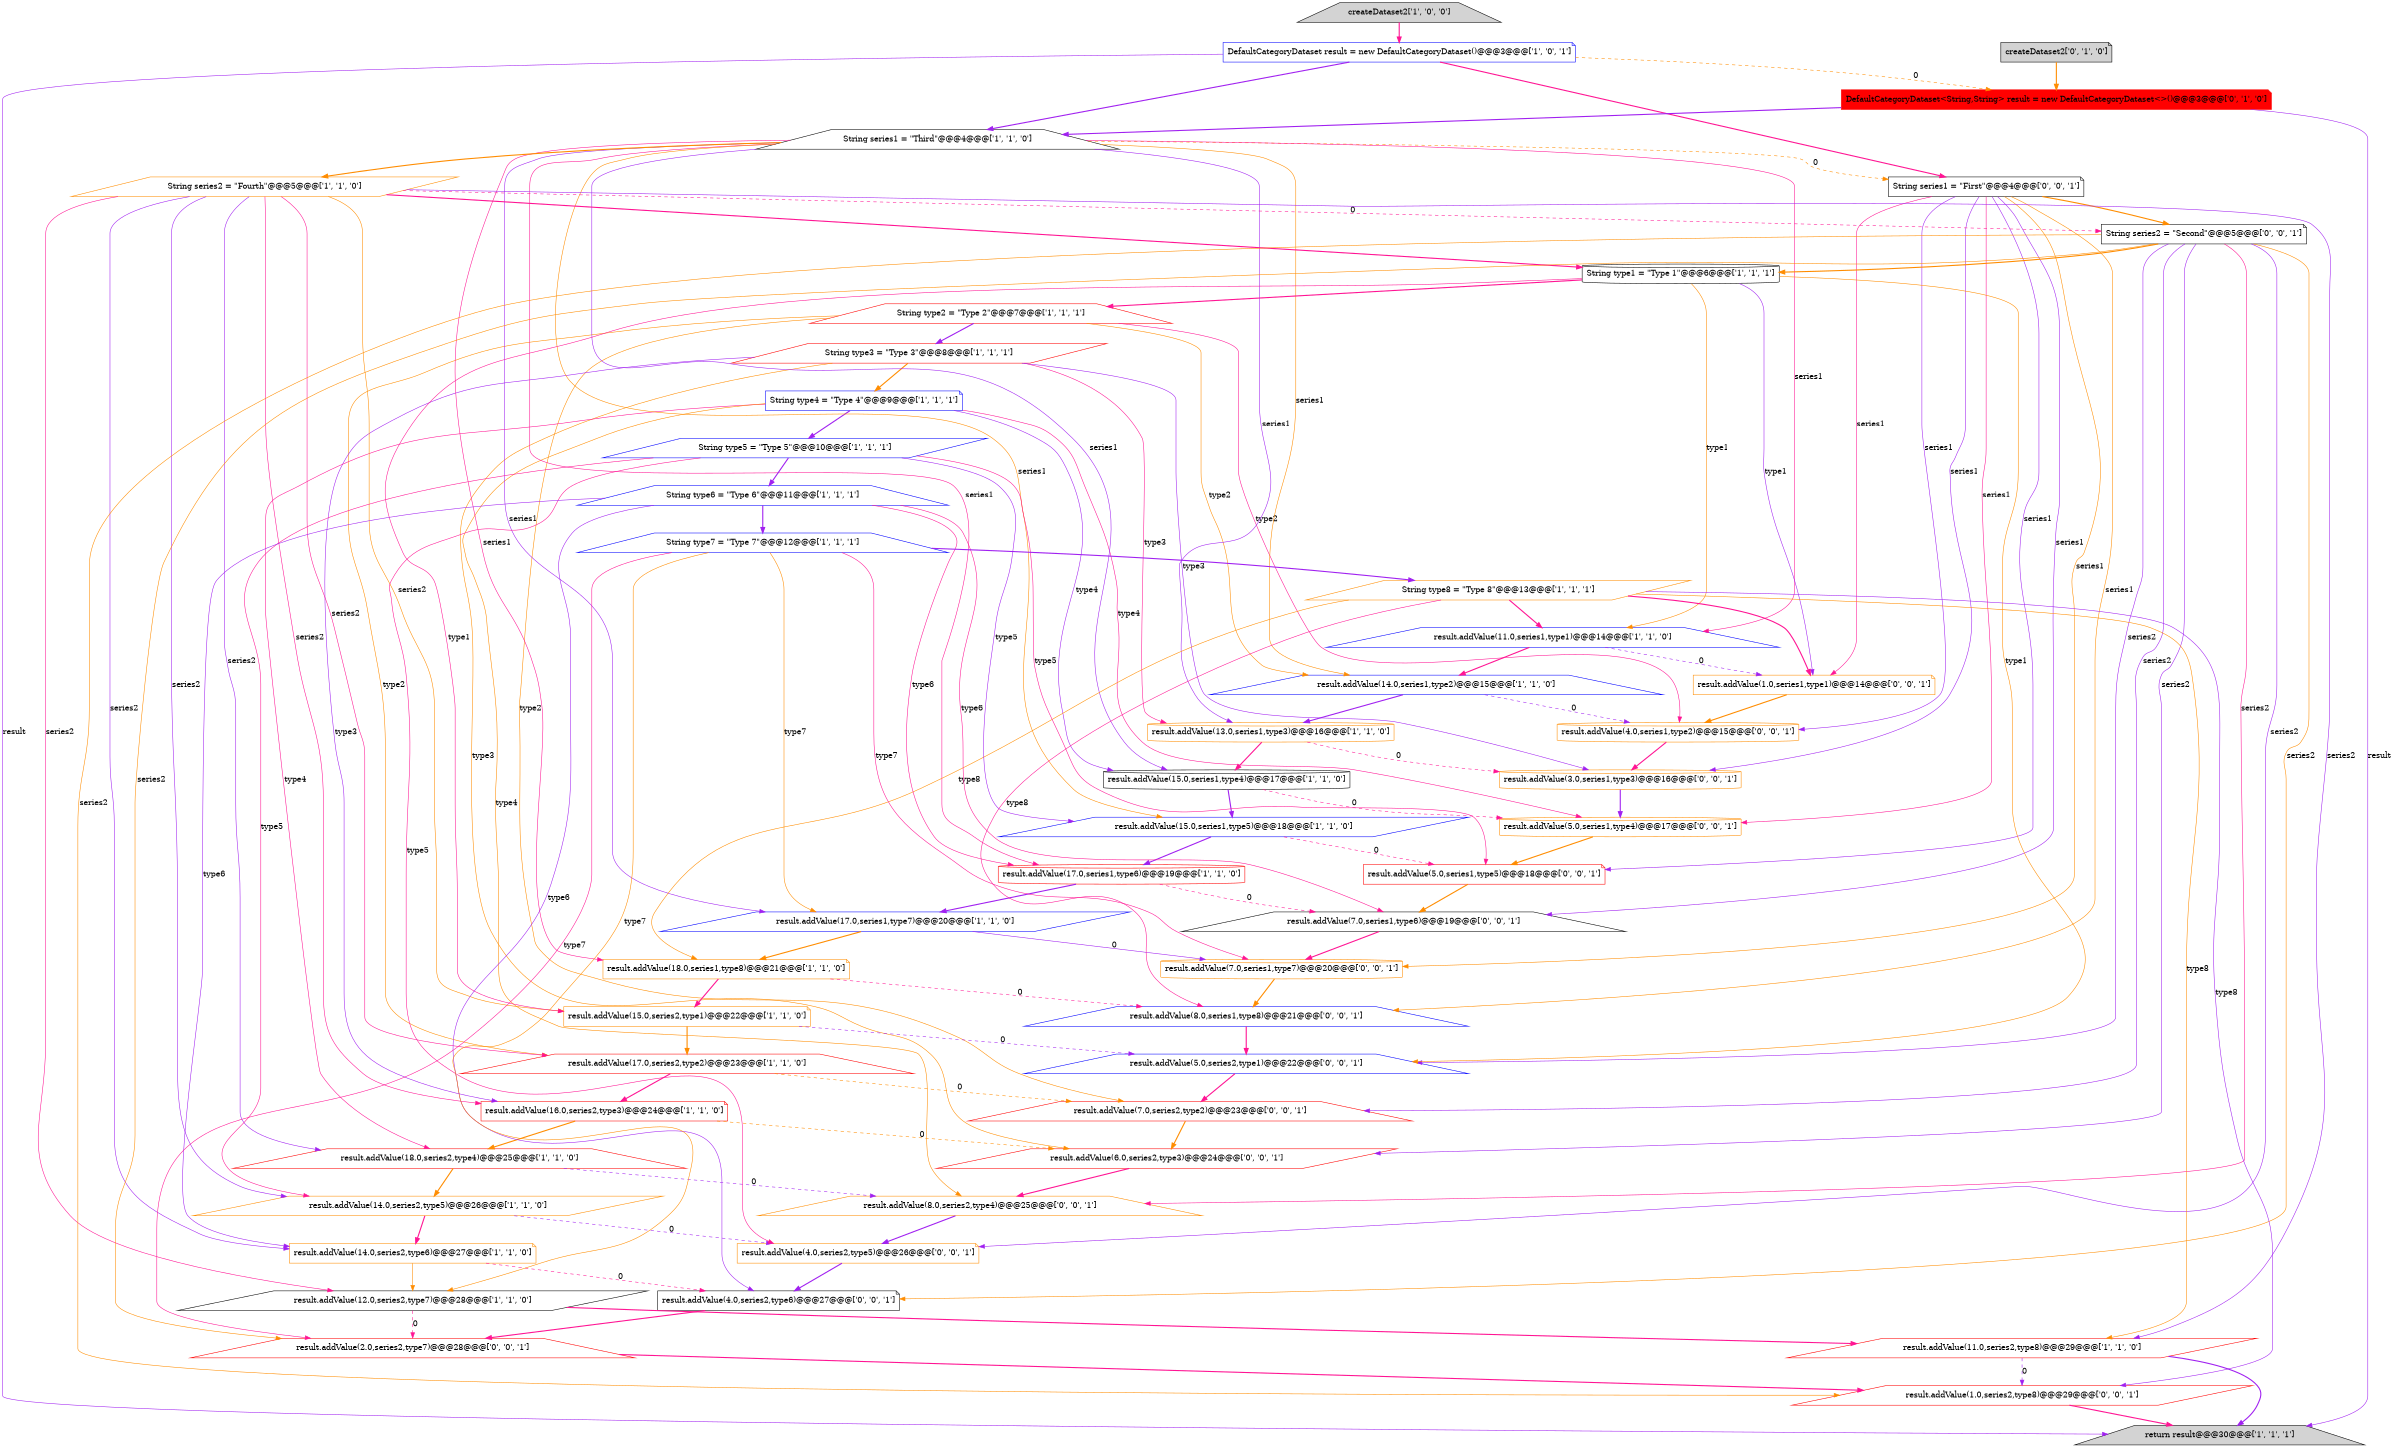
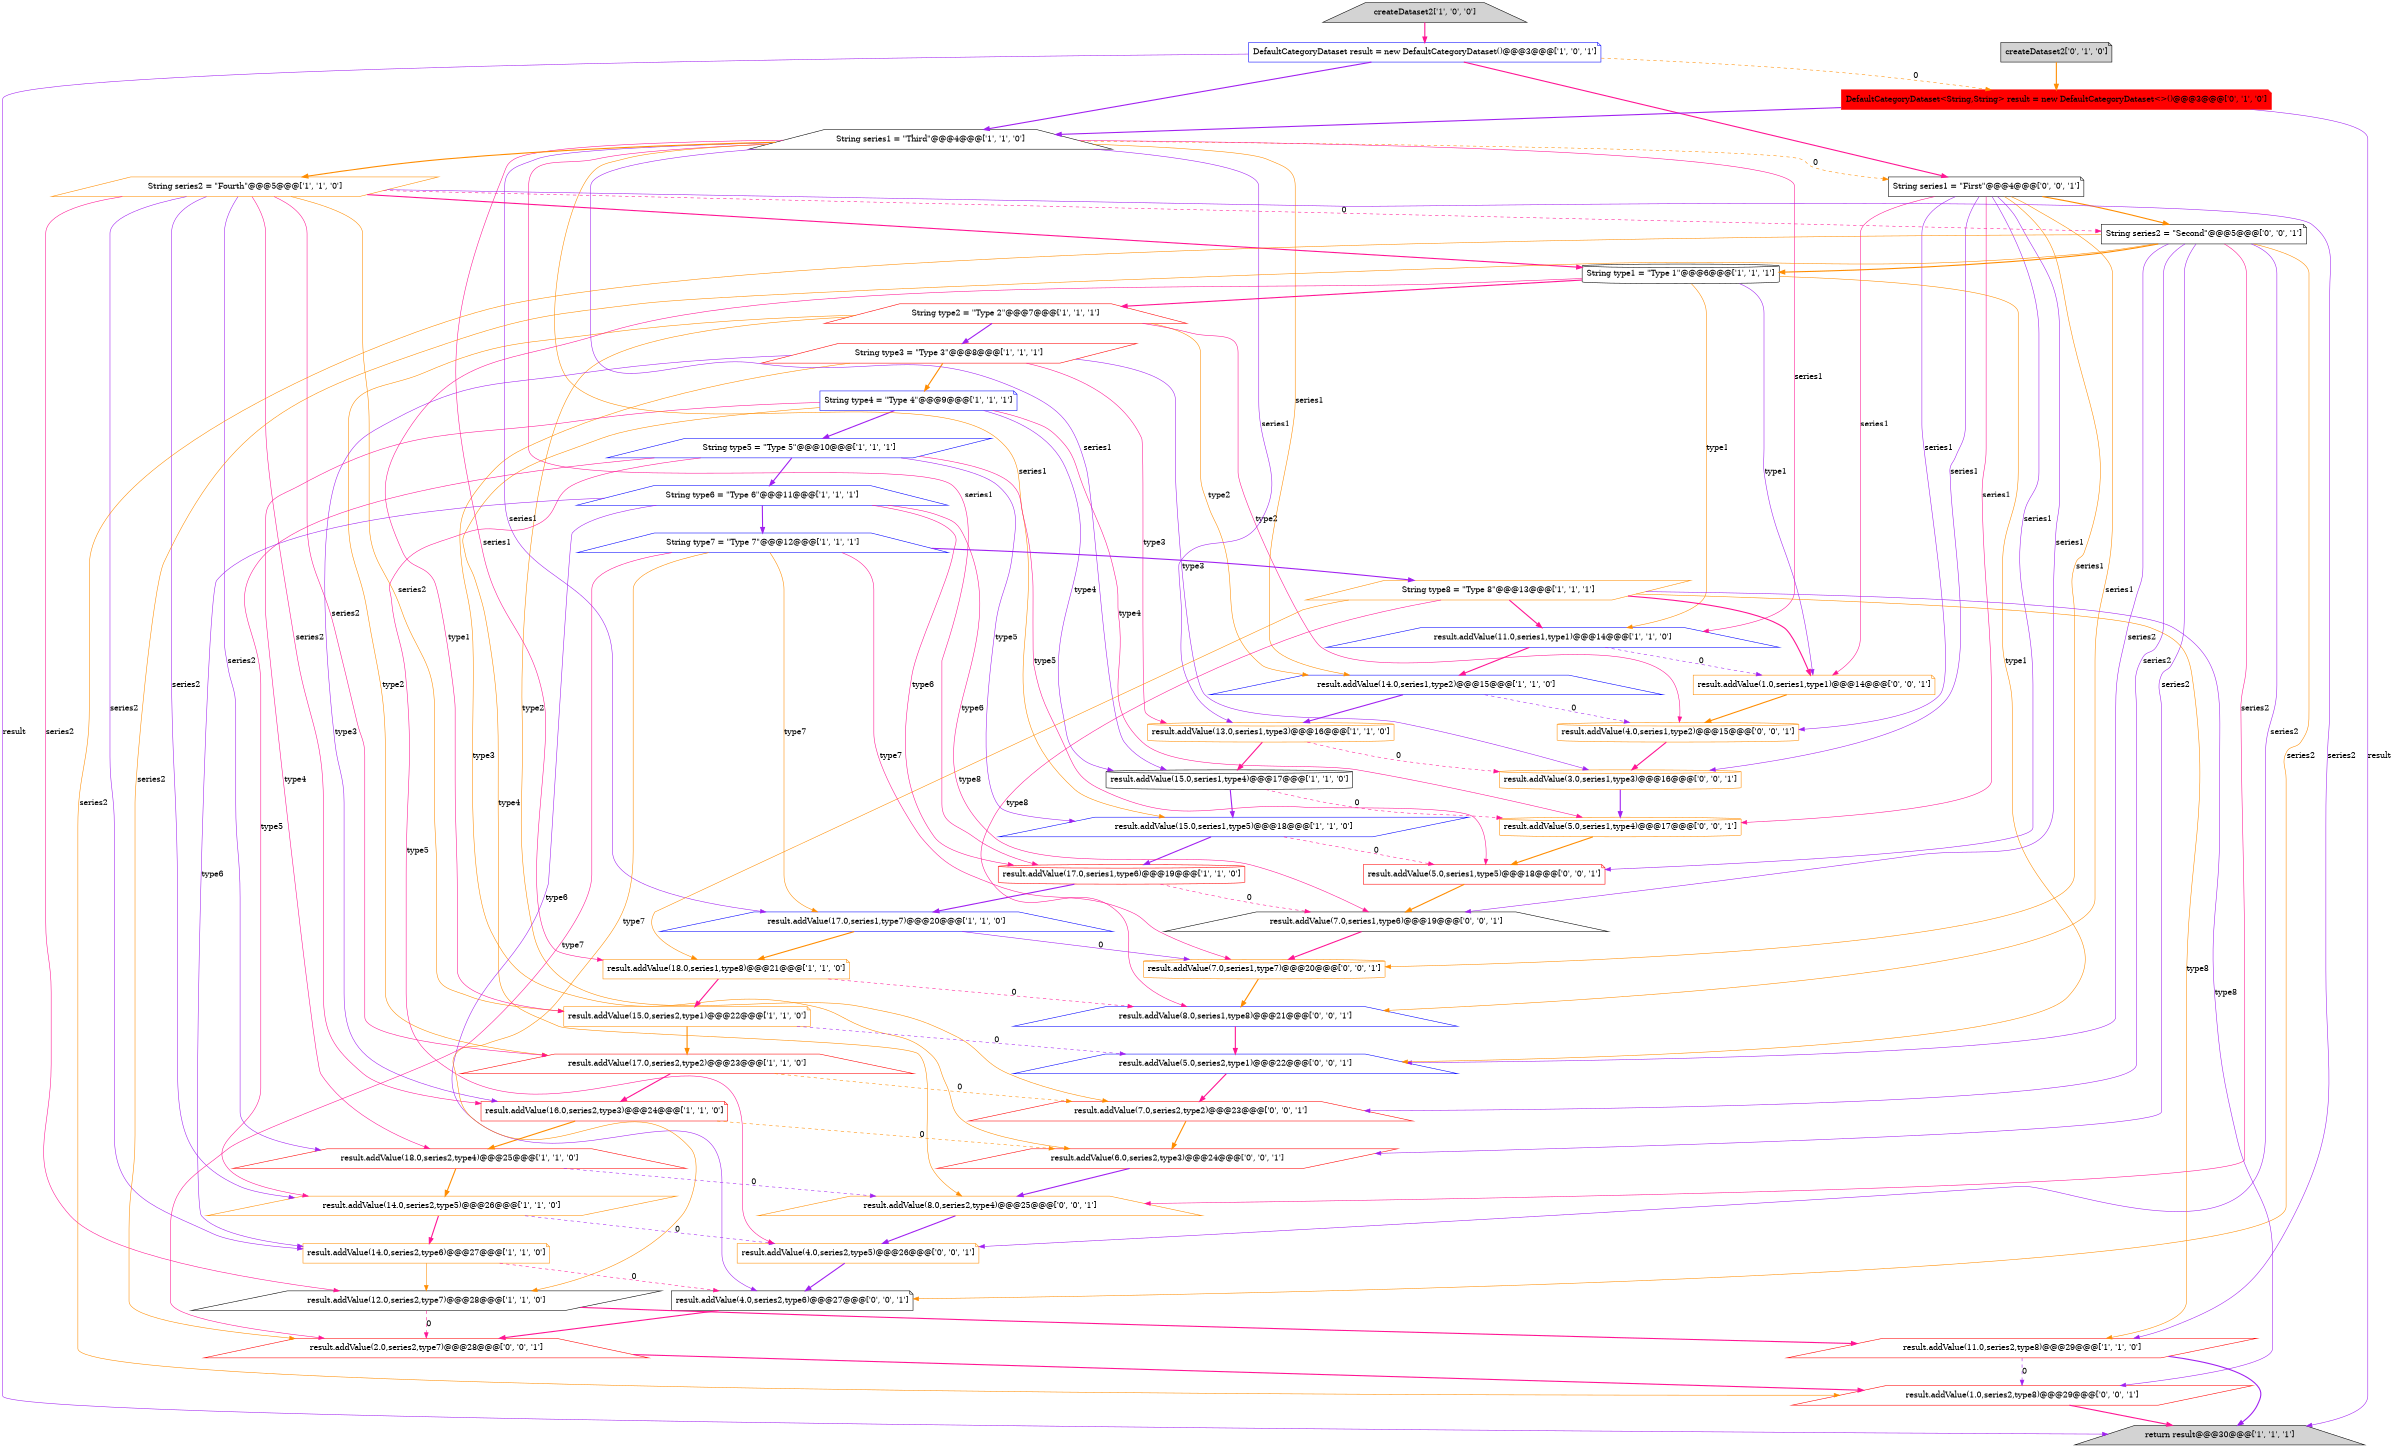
(895, 922) -> (886, 922)
(1076, 1182) -> (1076, 1182)
